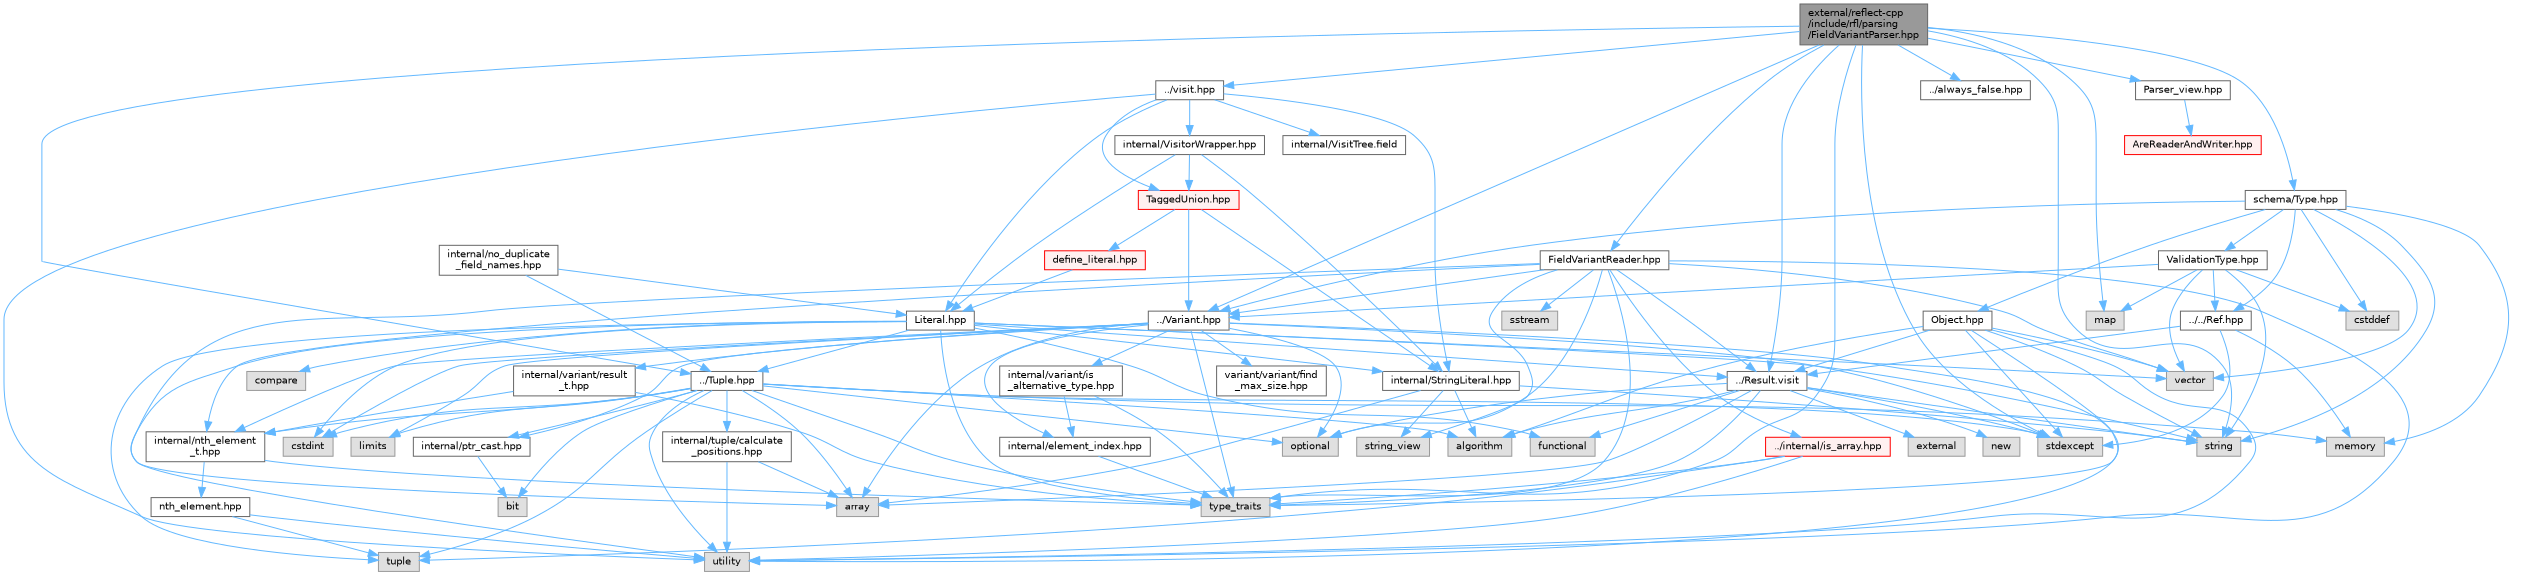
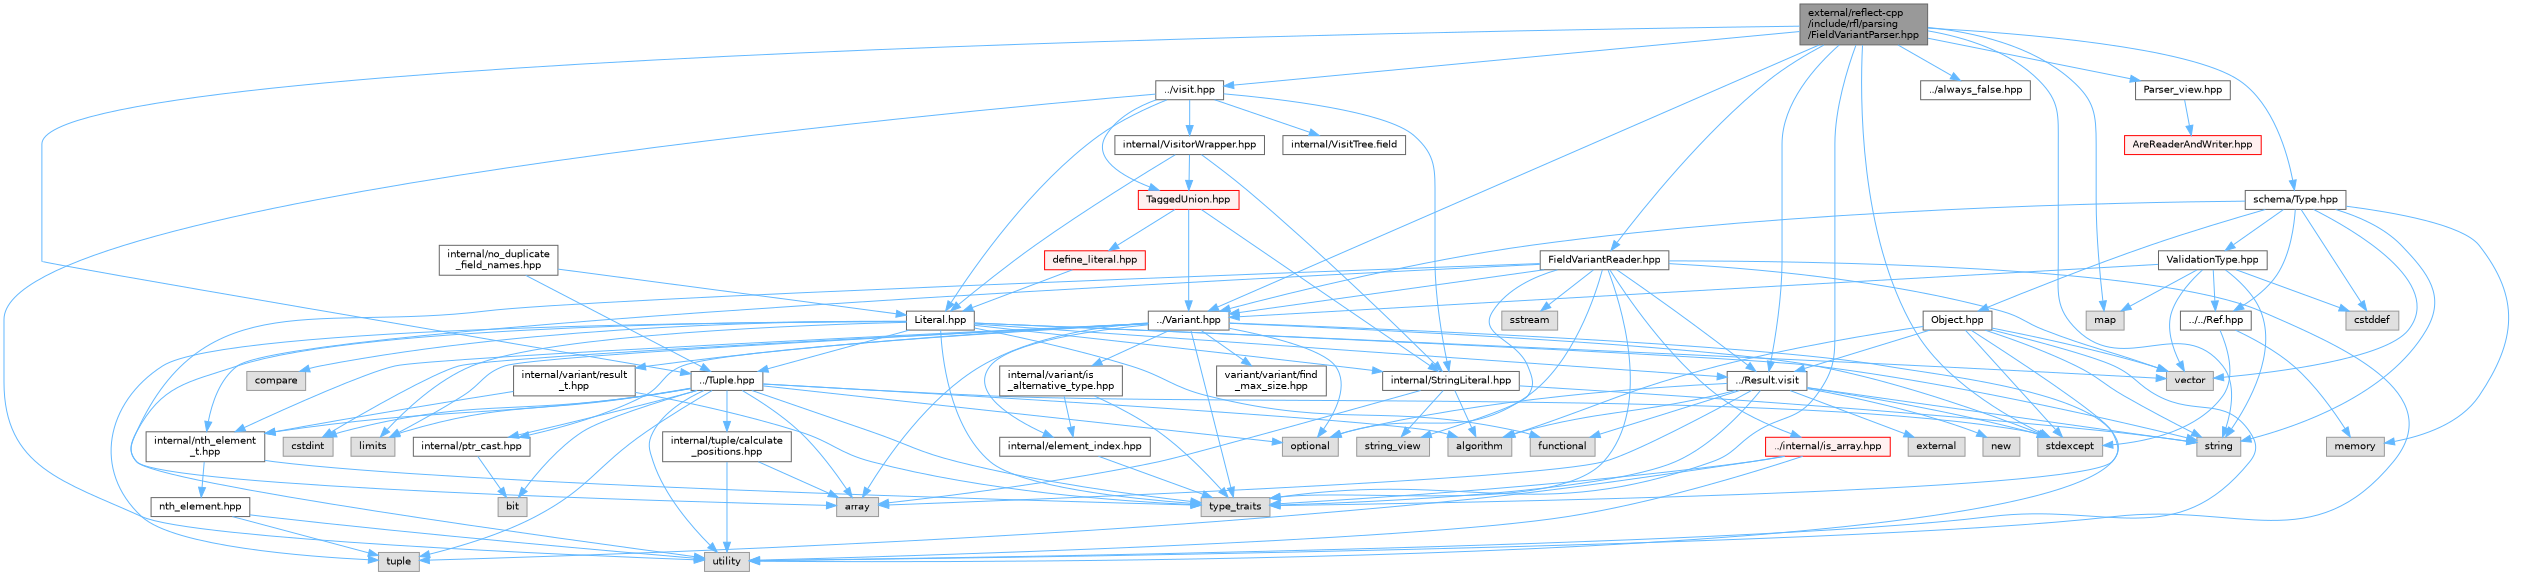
(600, 332) -> (621, 338)
(1972, 353) -> none
(1540, 406) -> none
